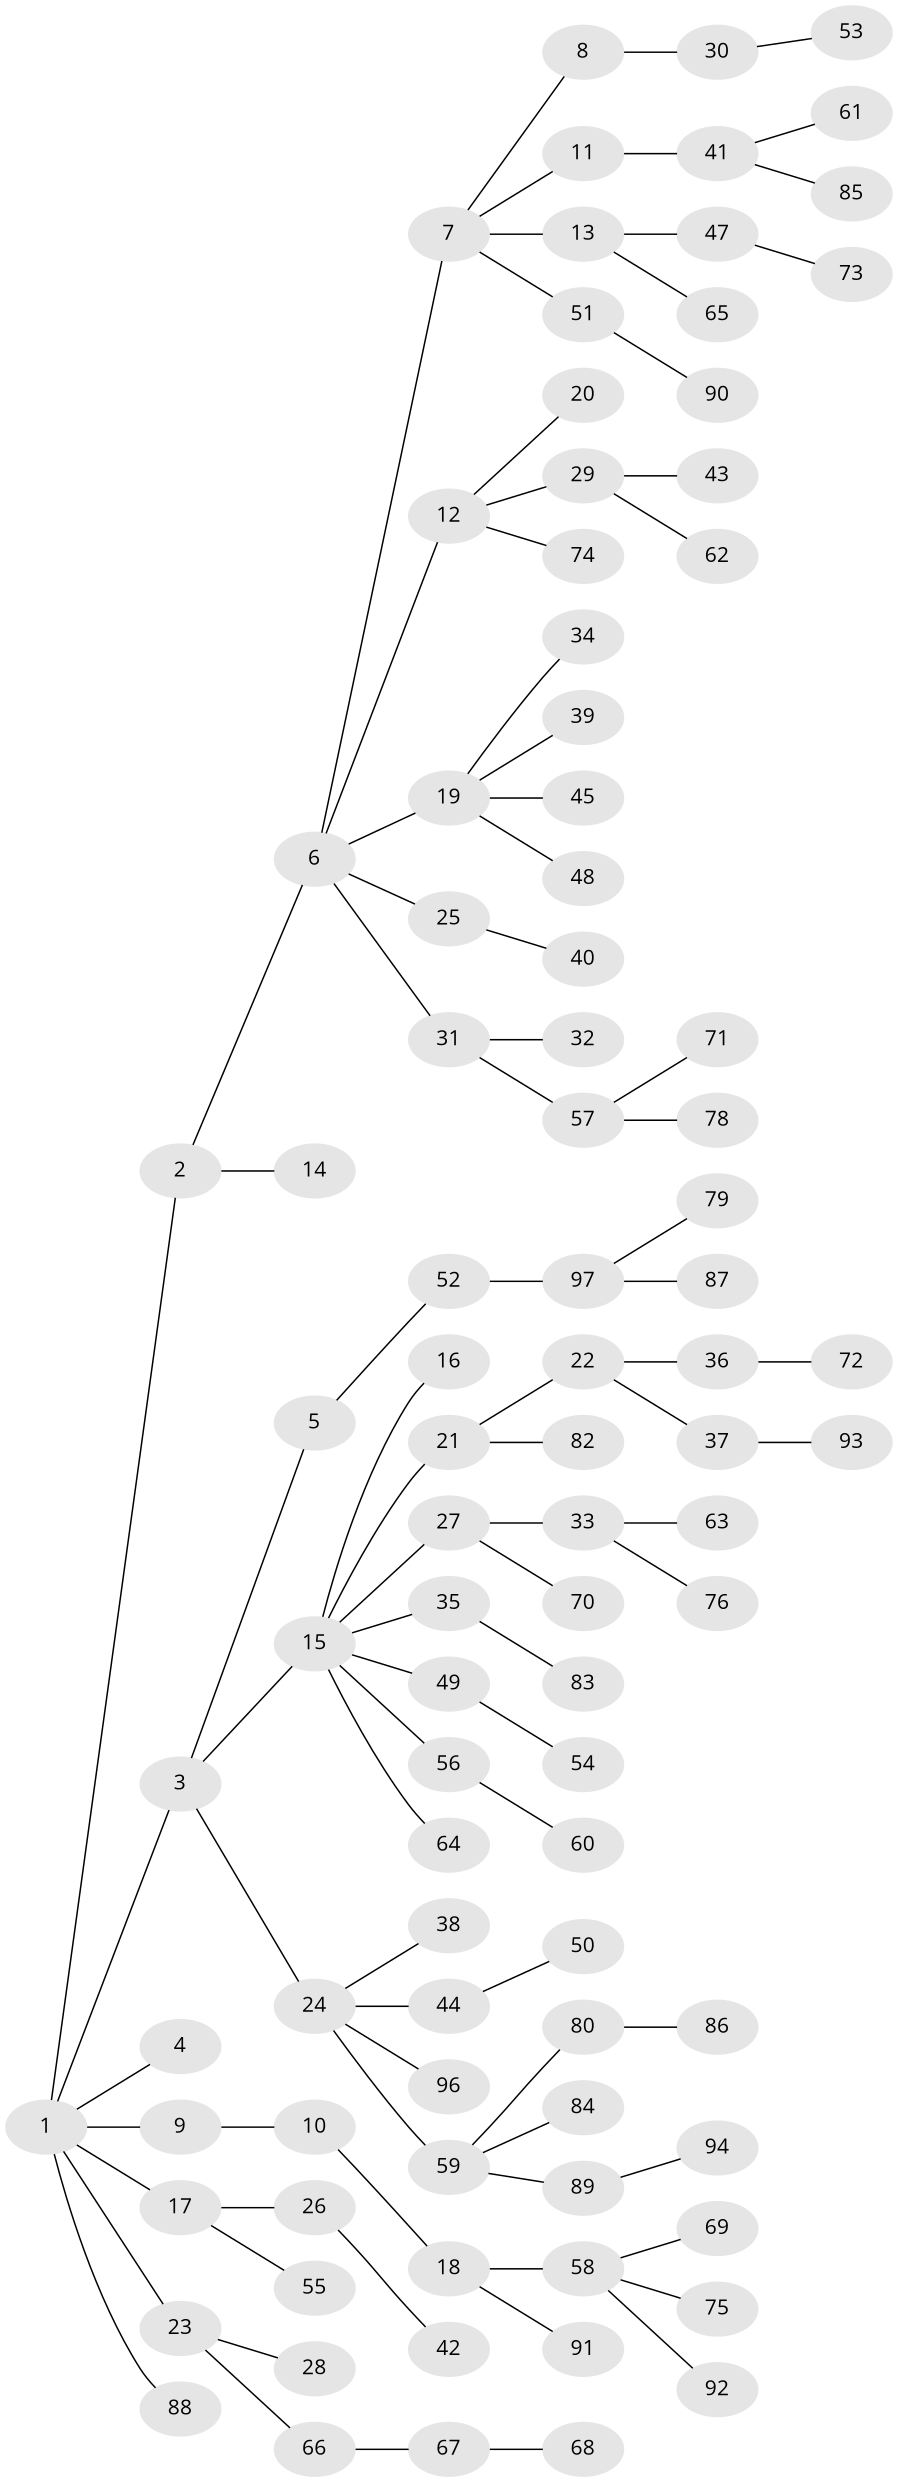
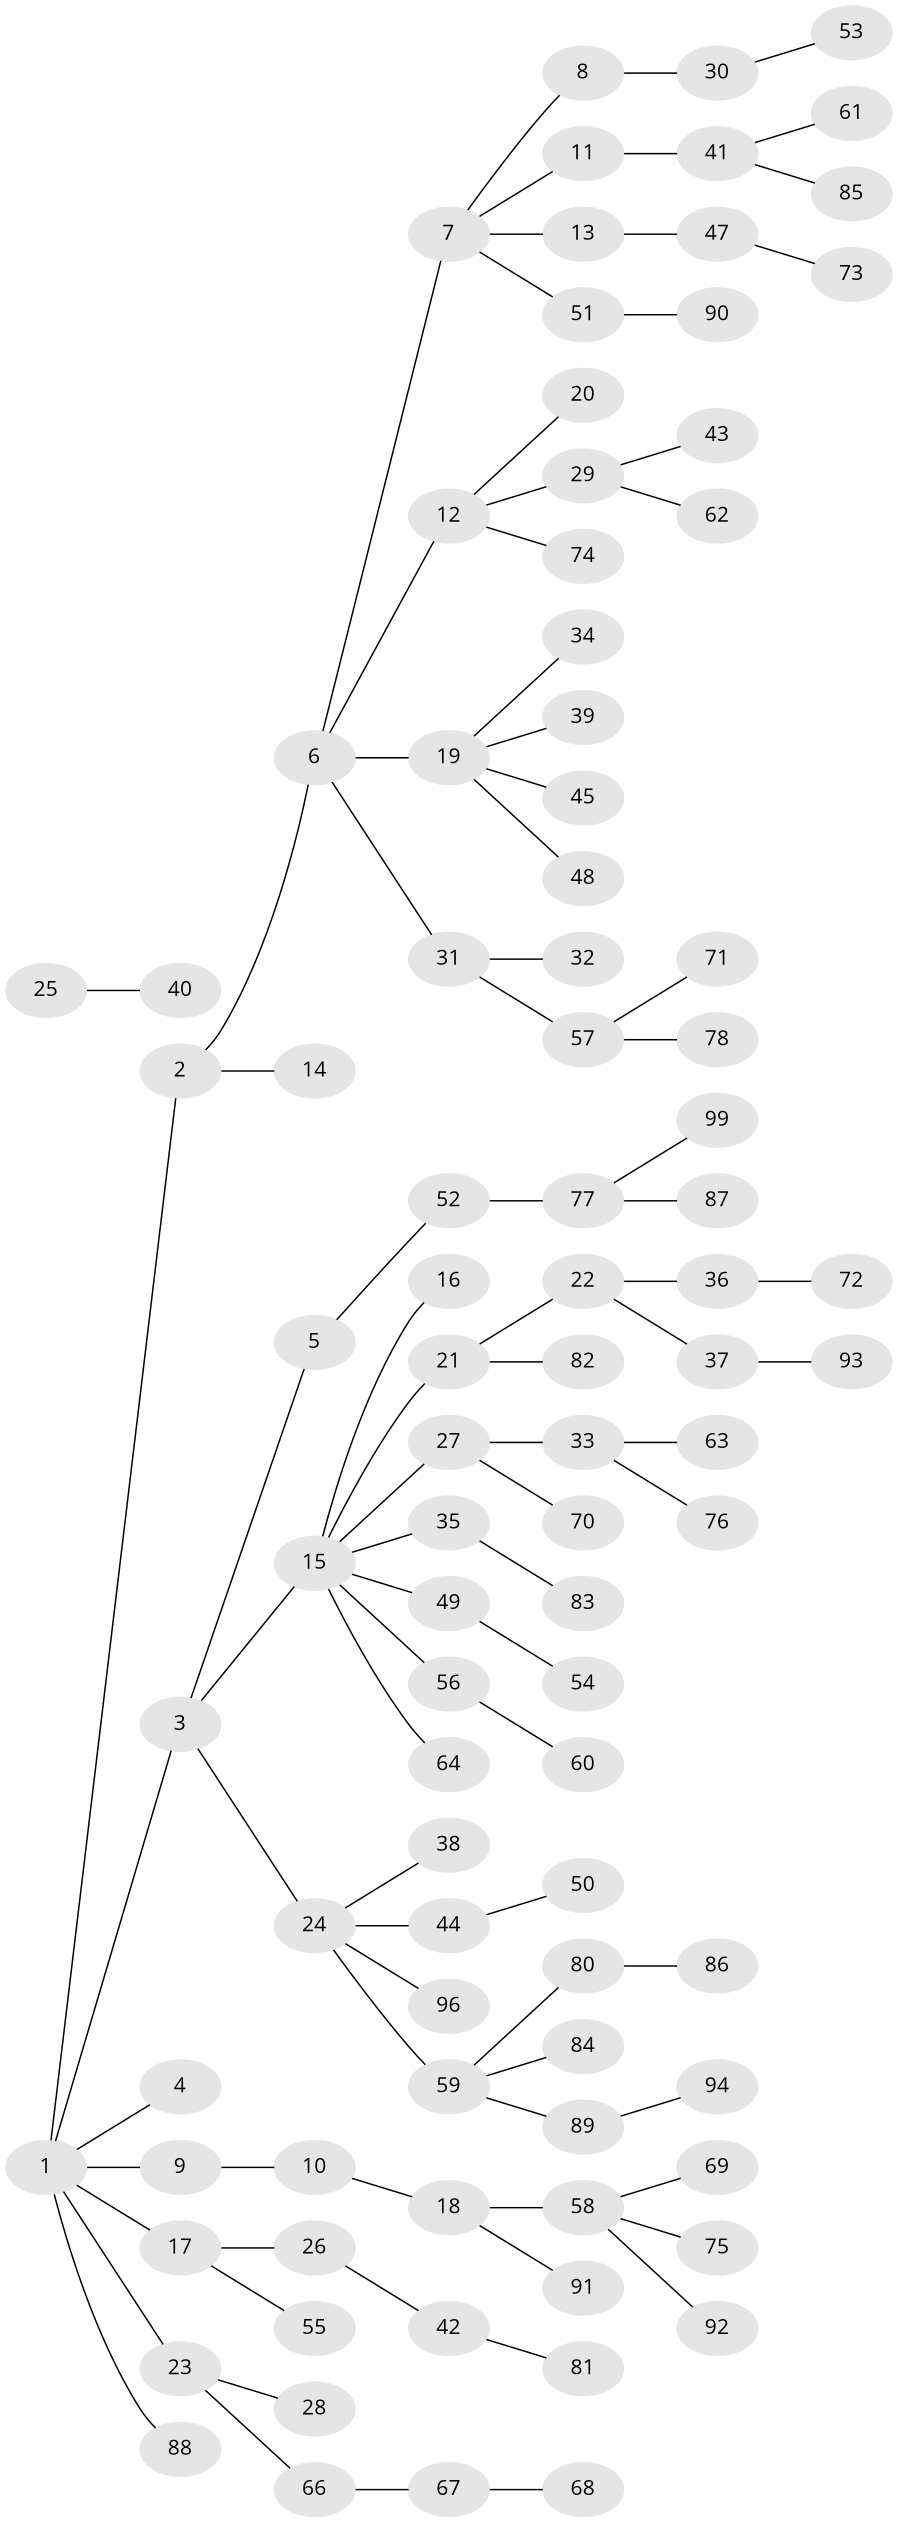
(717, 315) -> none
(382, 889) -> none
(717, 1201) -> (717, 1120)
(583, 1281) -> (583, 1201)
none -> (583, 2369)
